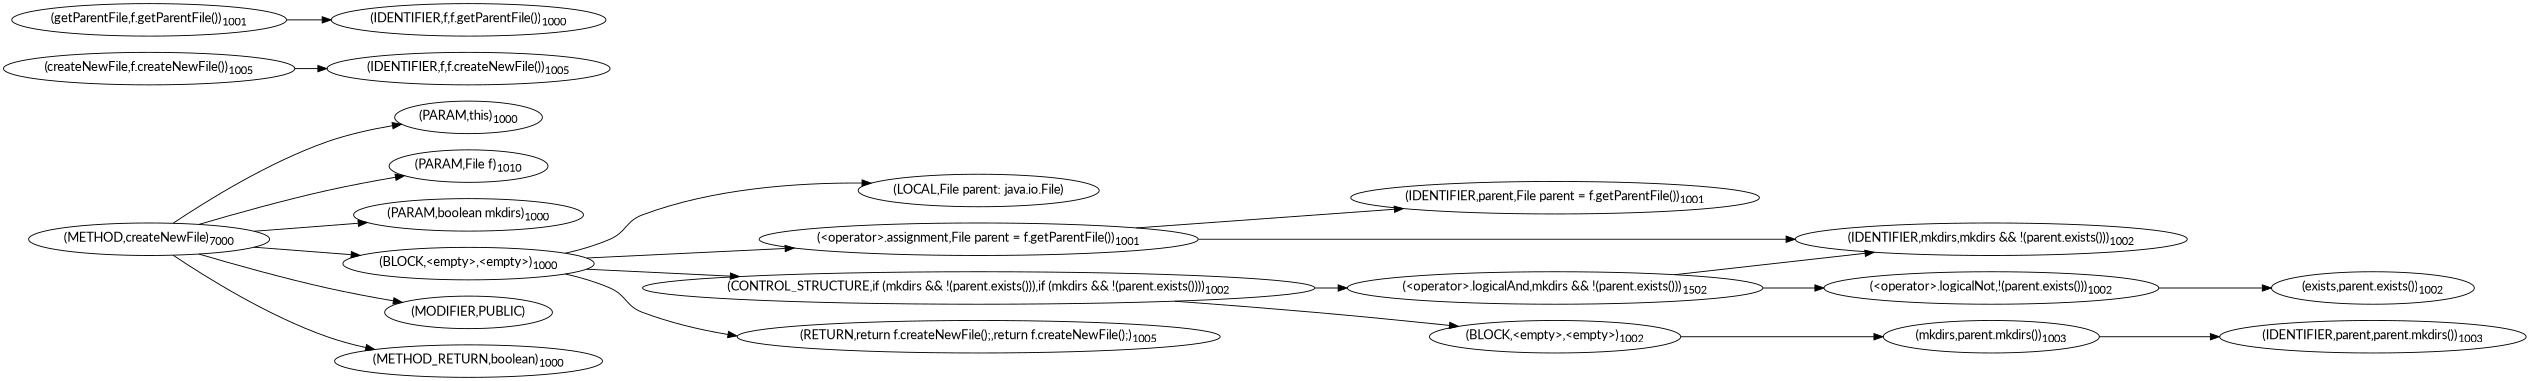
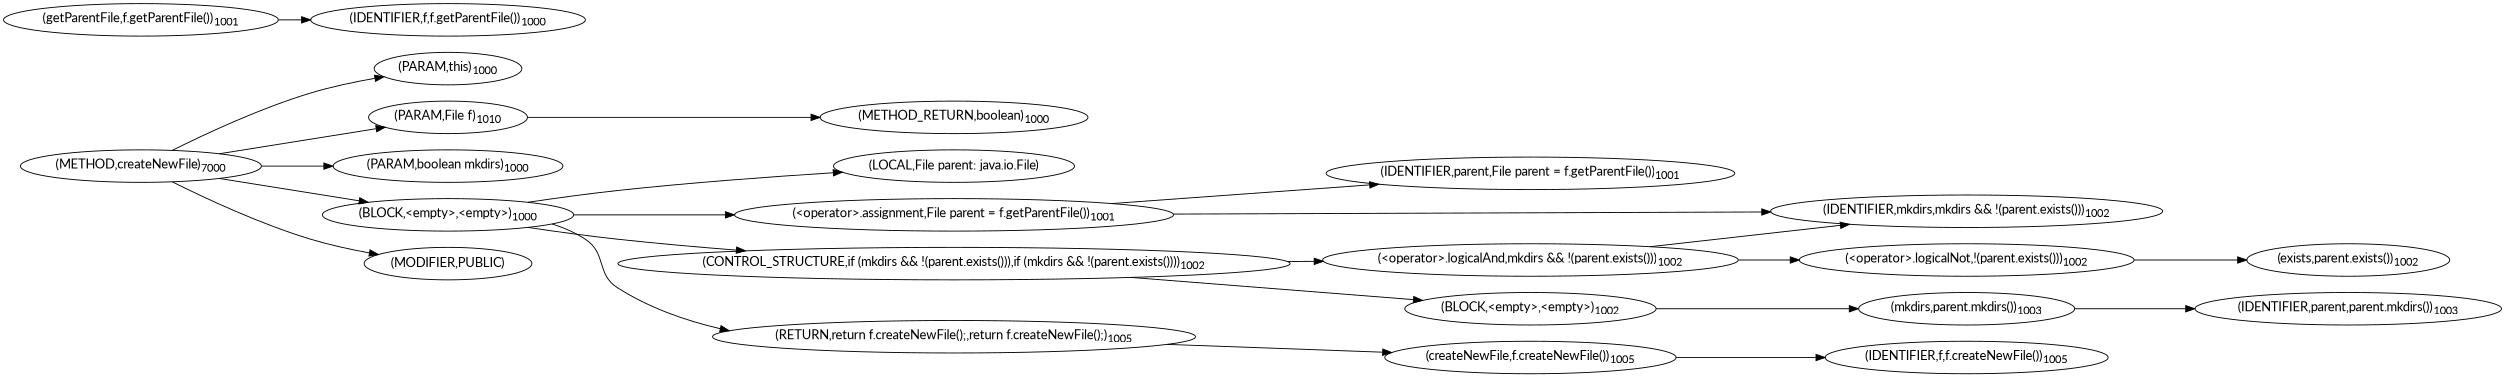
(1695, 287) -> (1670, 259)
(266, 310) -> (669, 117)
none -> (1275, 348)
